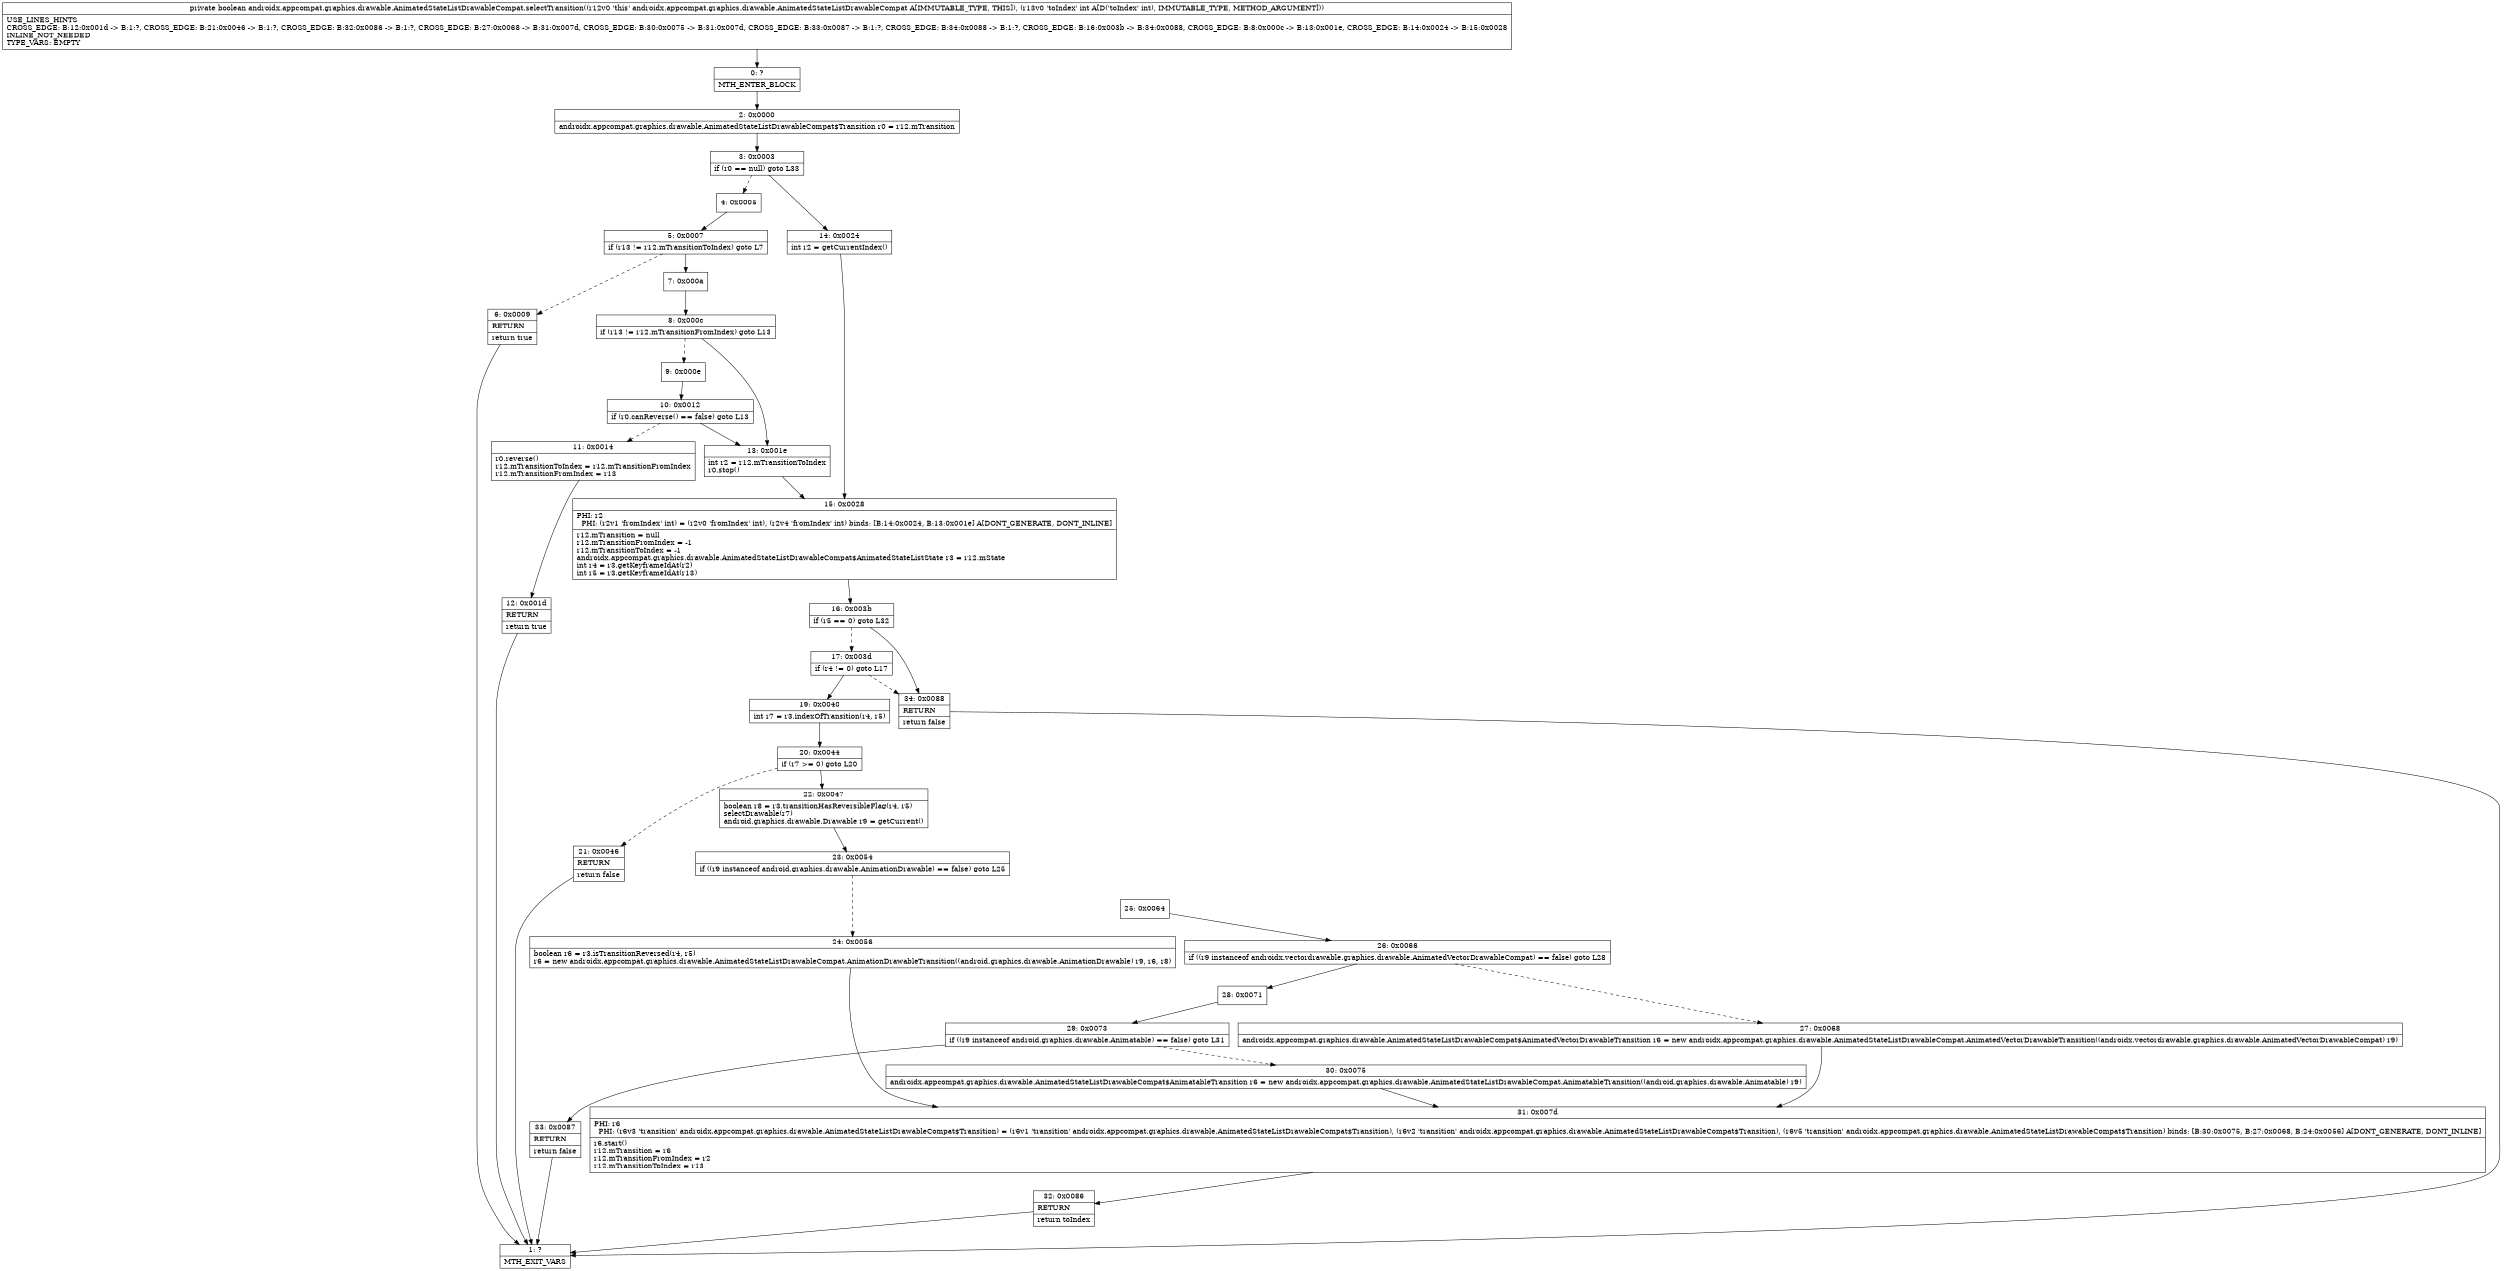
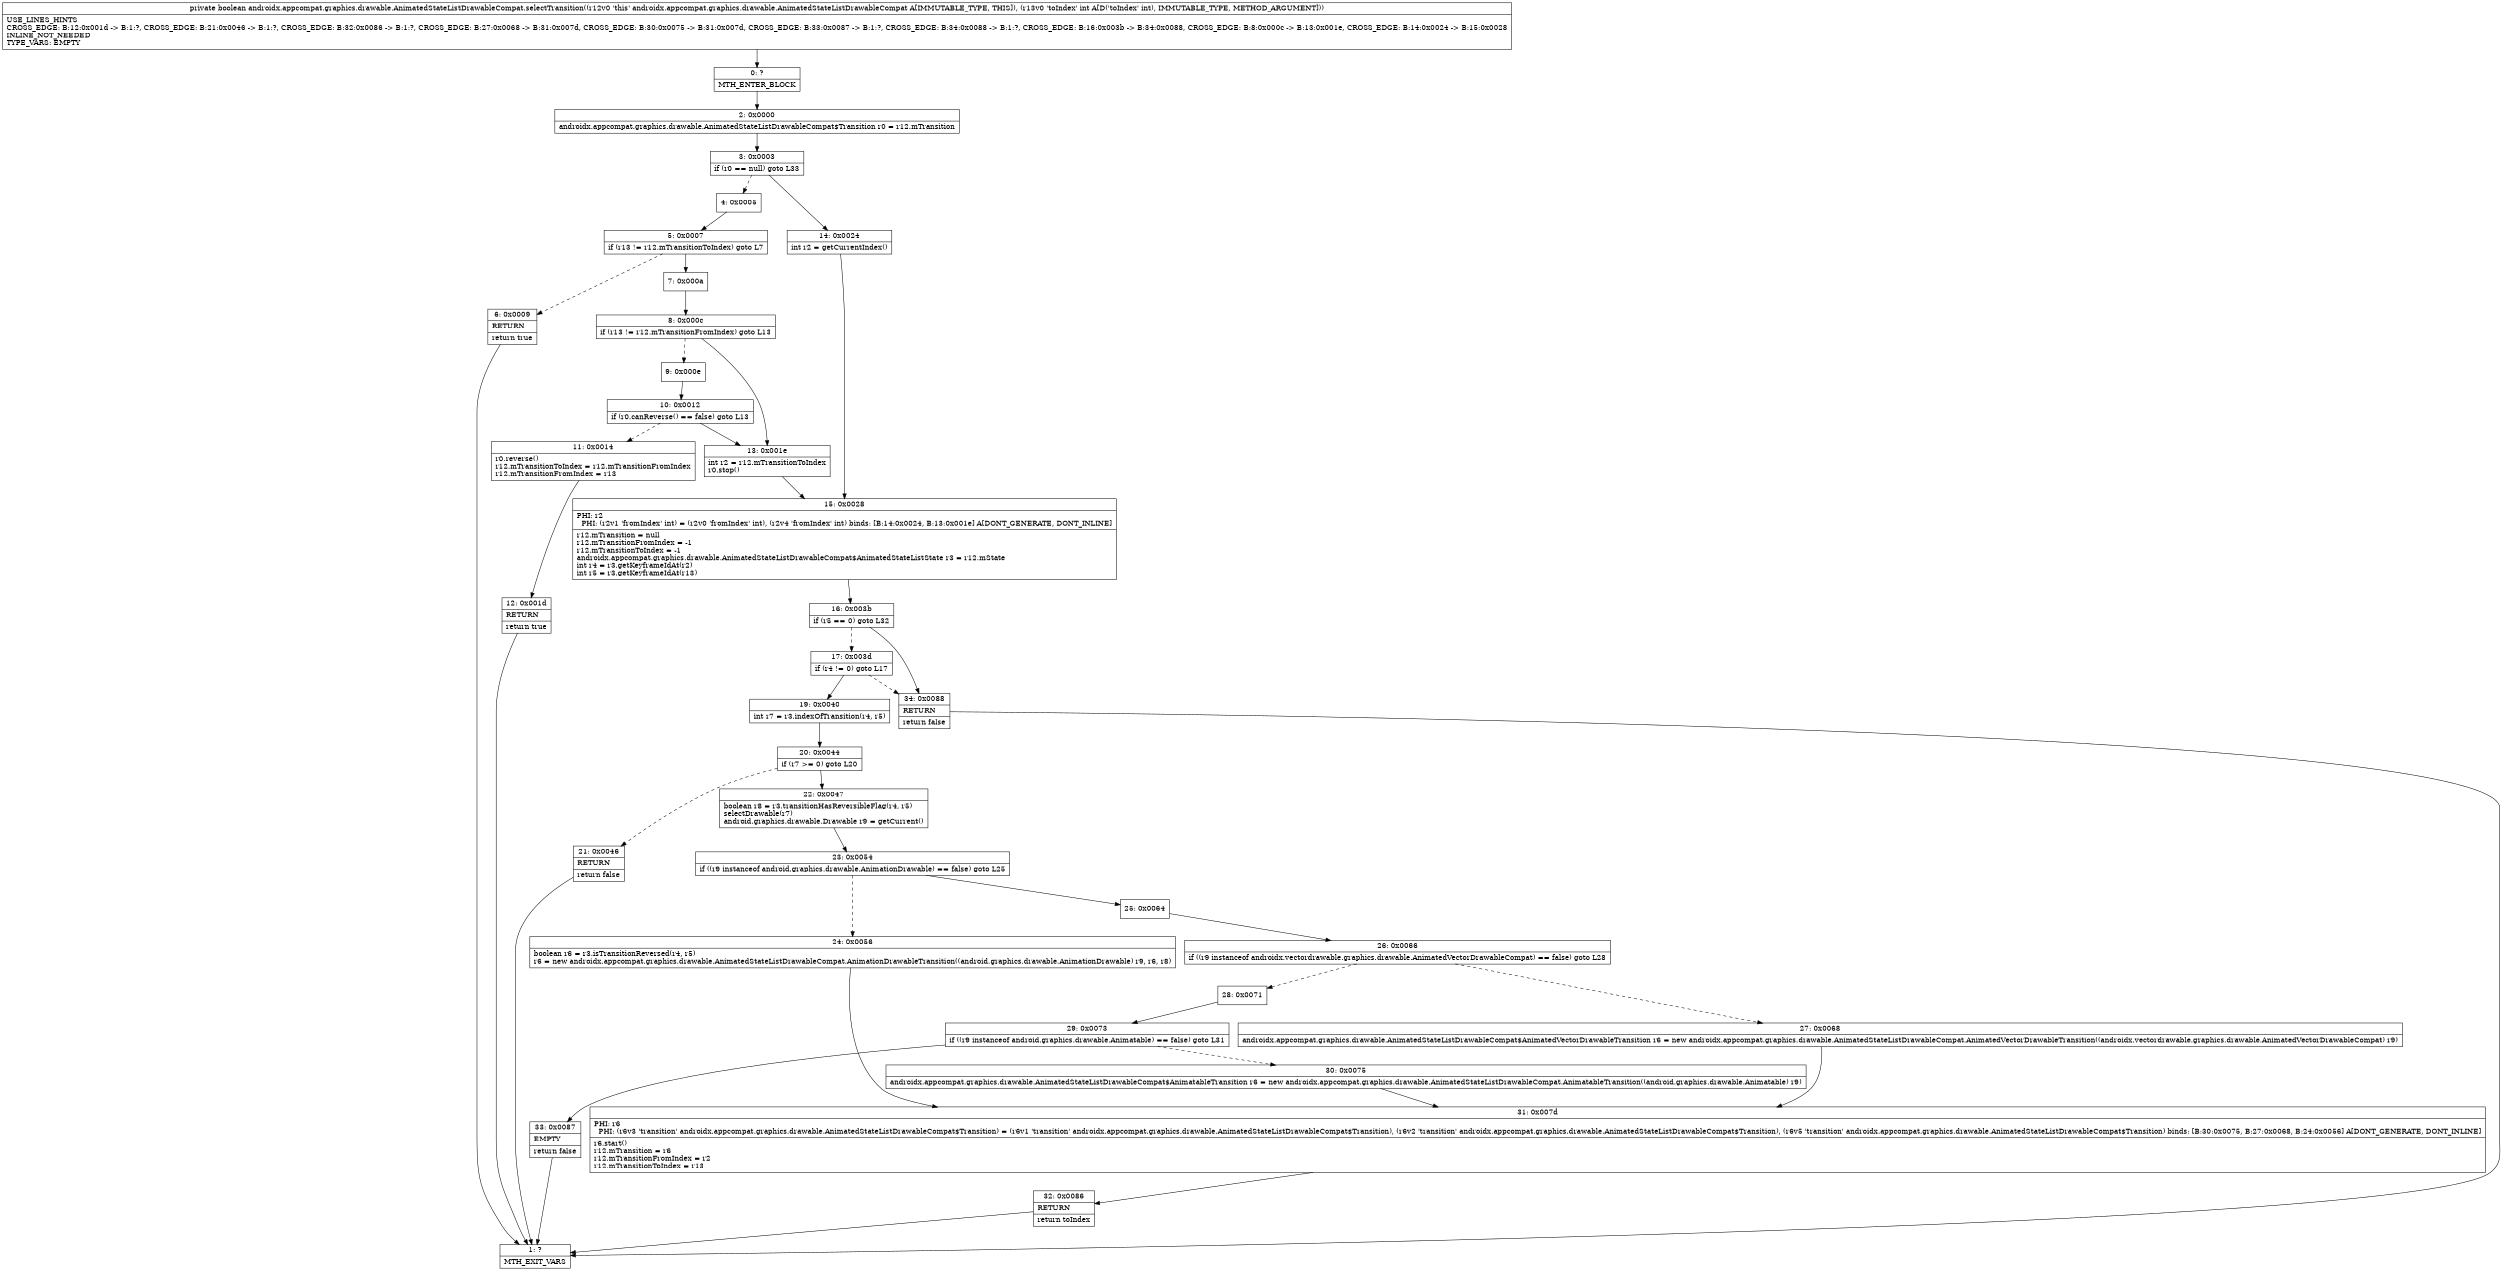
none -> (1021, 890)
(1314, 975) -> (1314, 975)
(550, 1139) -> (547, 1139)
